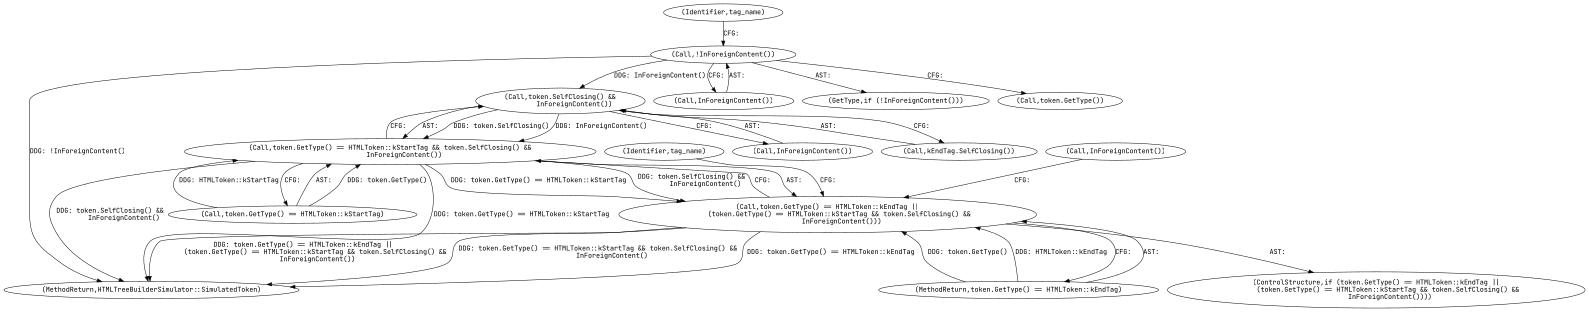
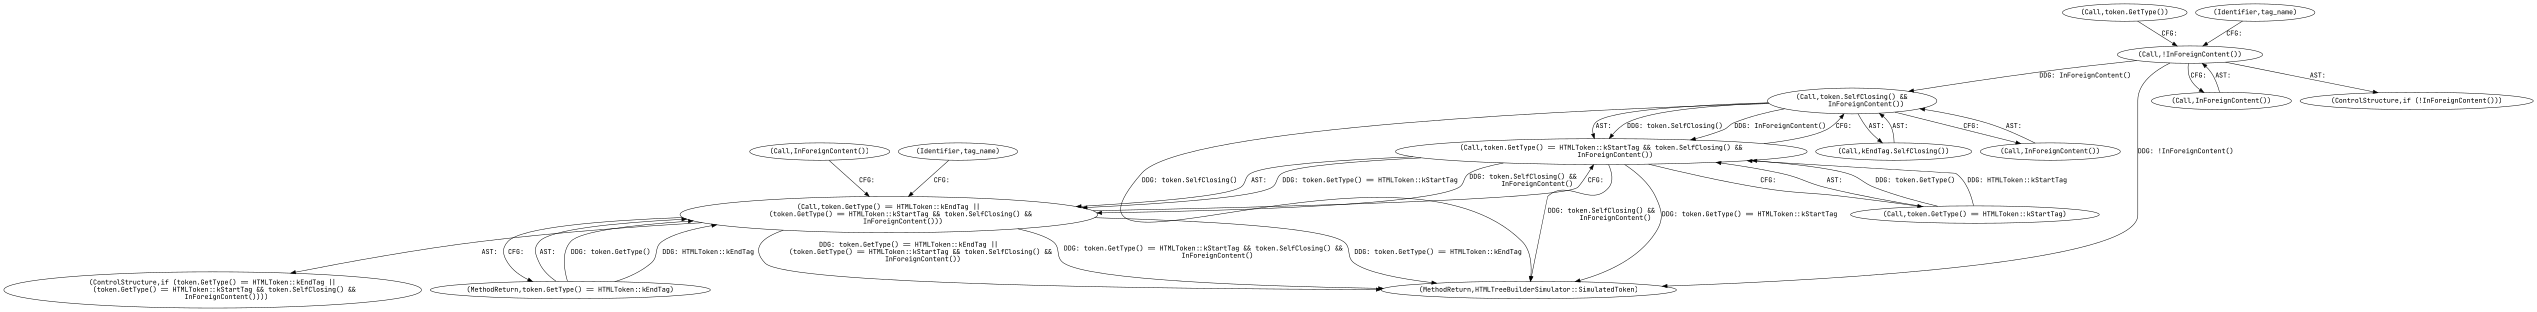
(899, 75) -> (2155, 32)
(896, 101) -> (2417, 101)
(924, 126) -> (1879, 126)
none -> (1207, 149)
